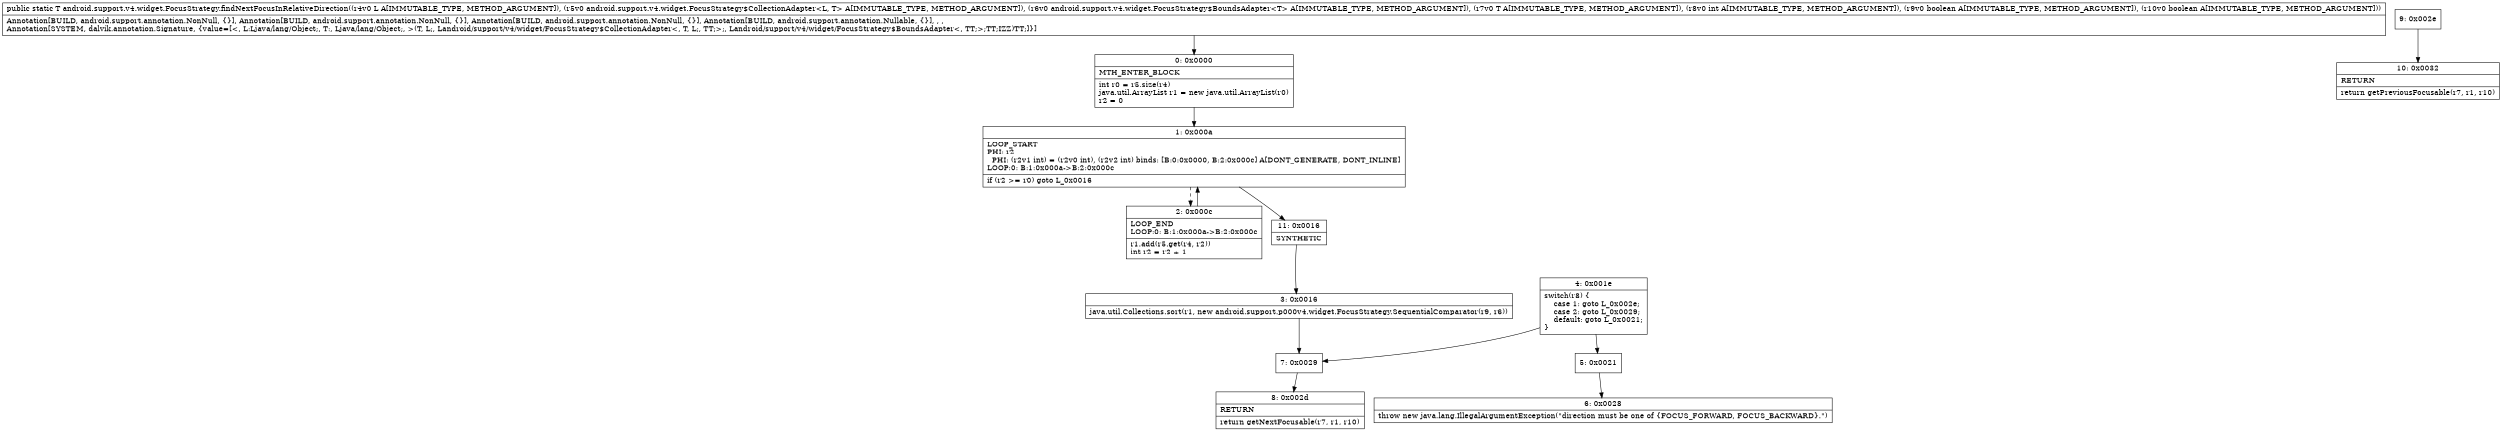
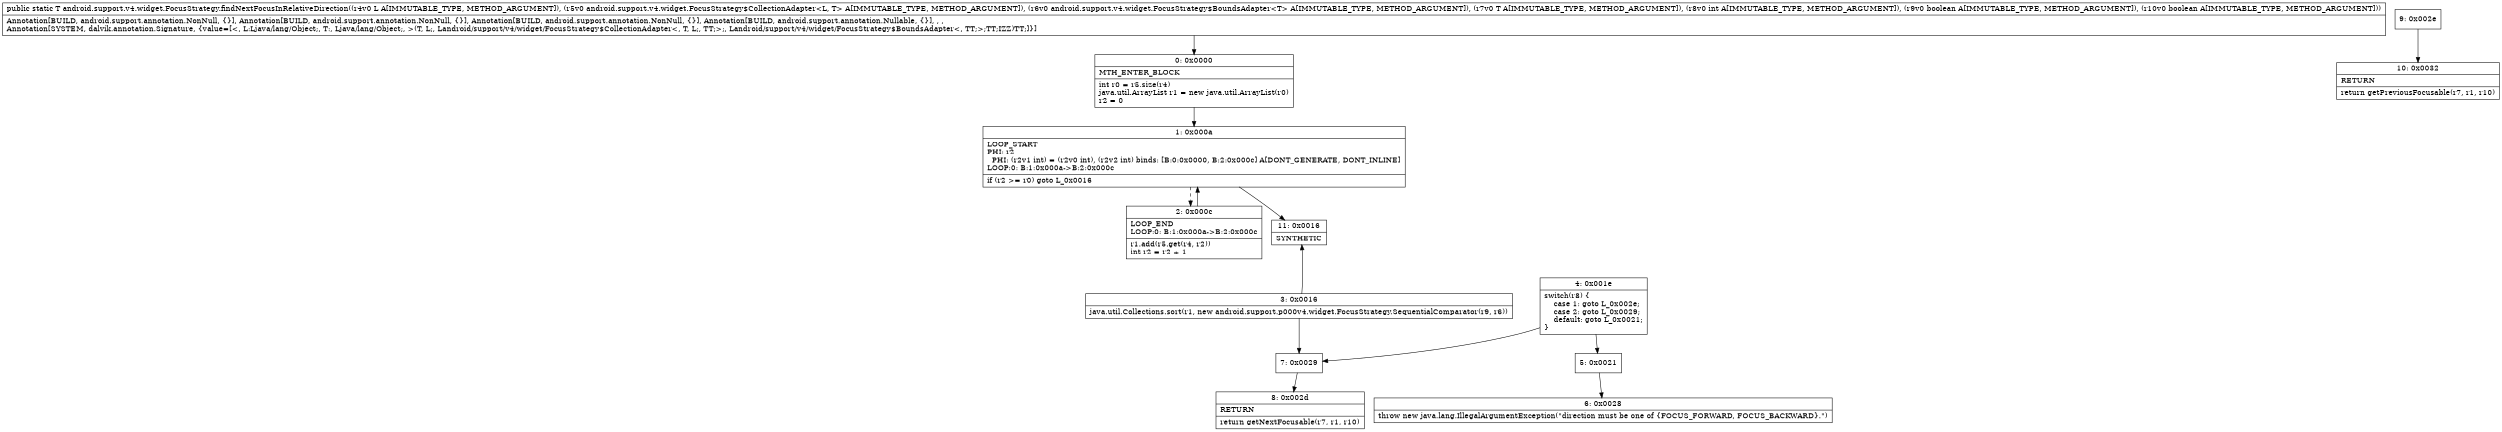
(1296, 267) -> (1303, 272)
